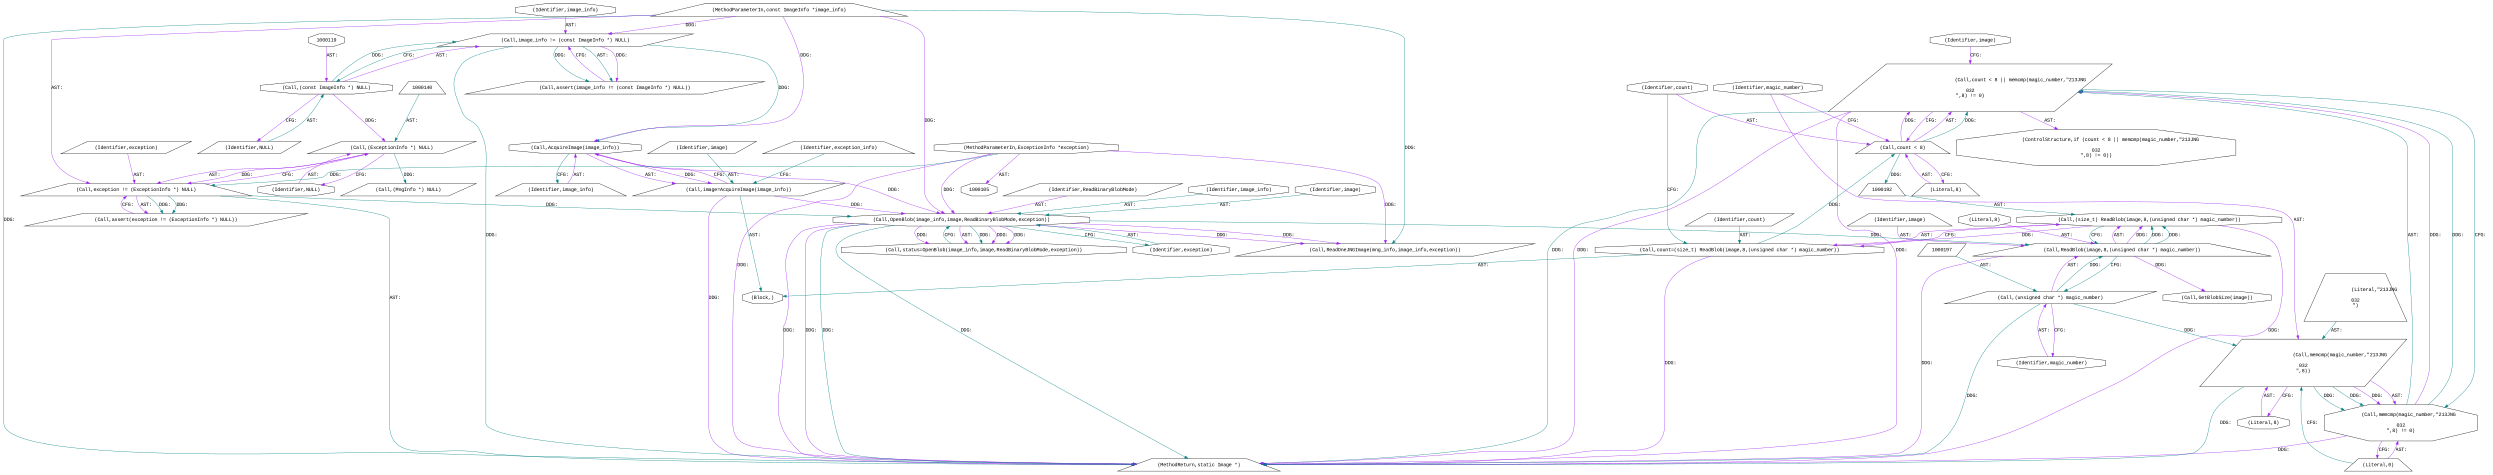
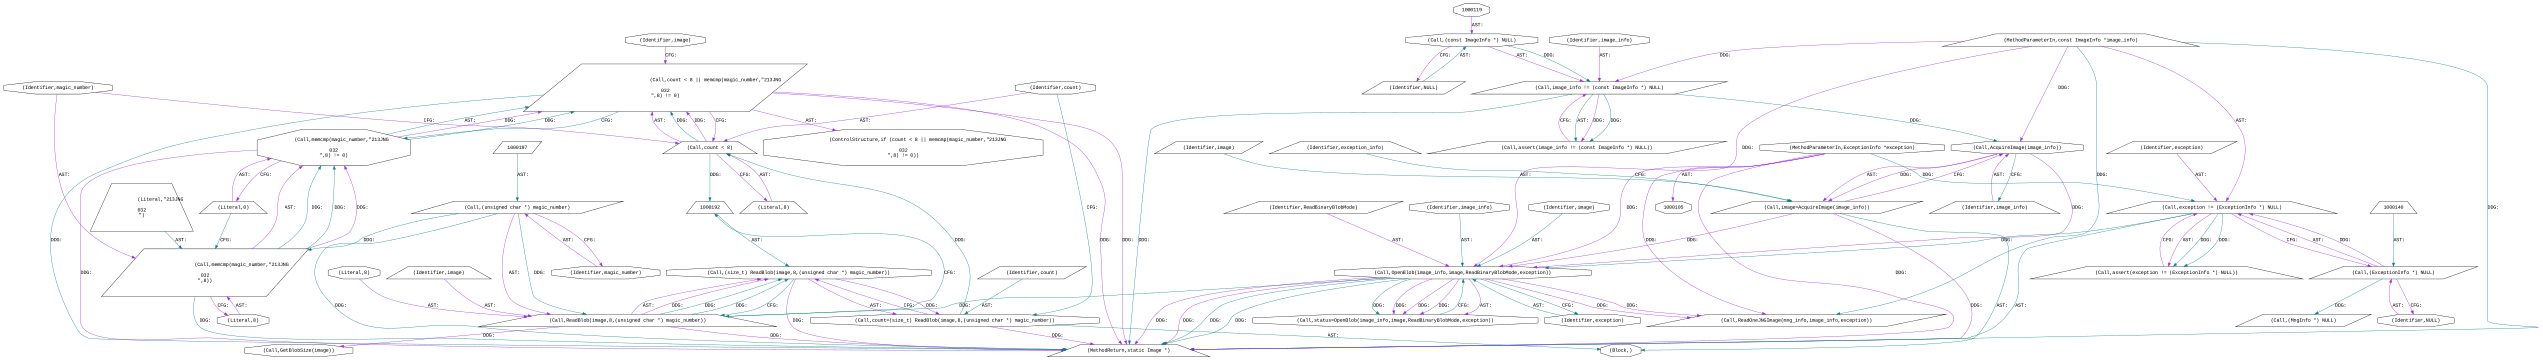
(392, 56) -> none
(358, 116) -> none
(166, 220) -> (2167, 273)
(2094, 275) -> (944, 265)
